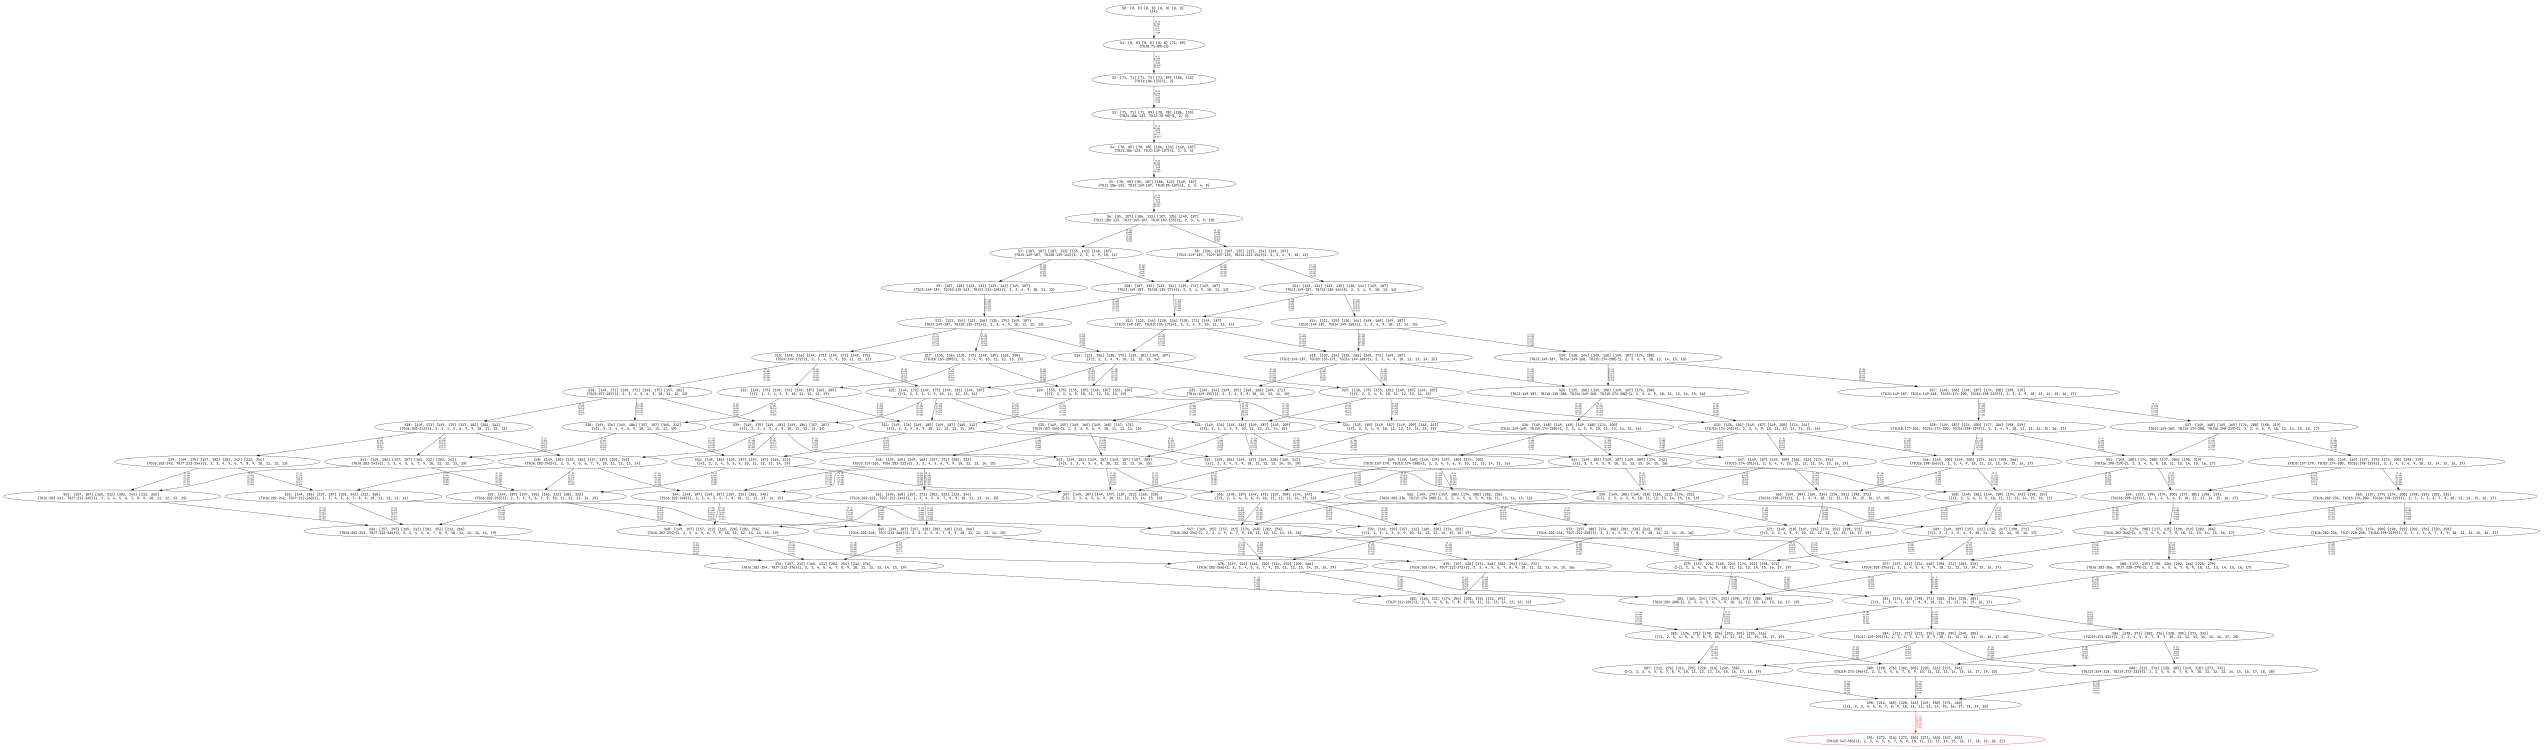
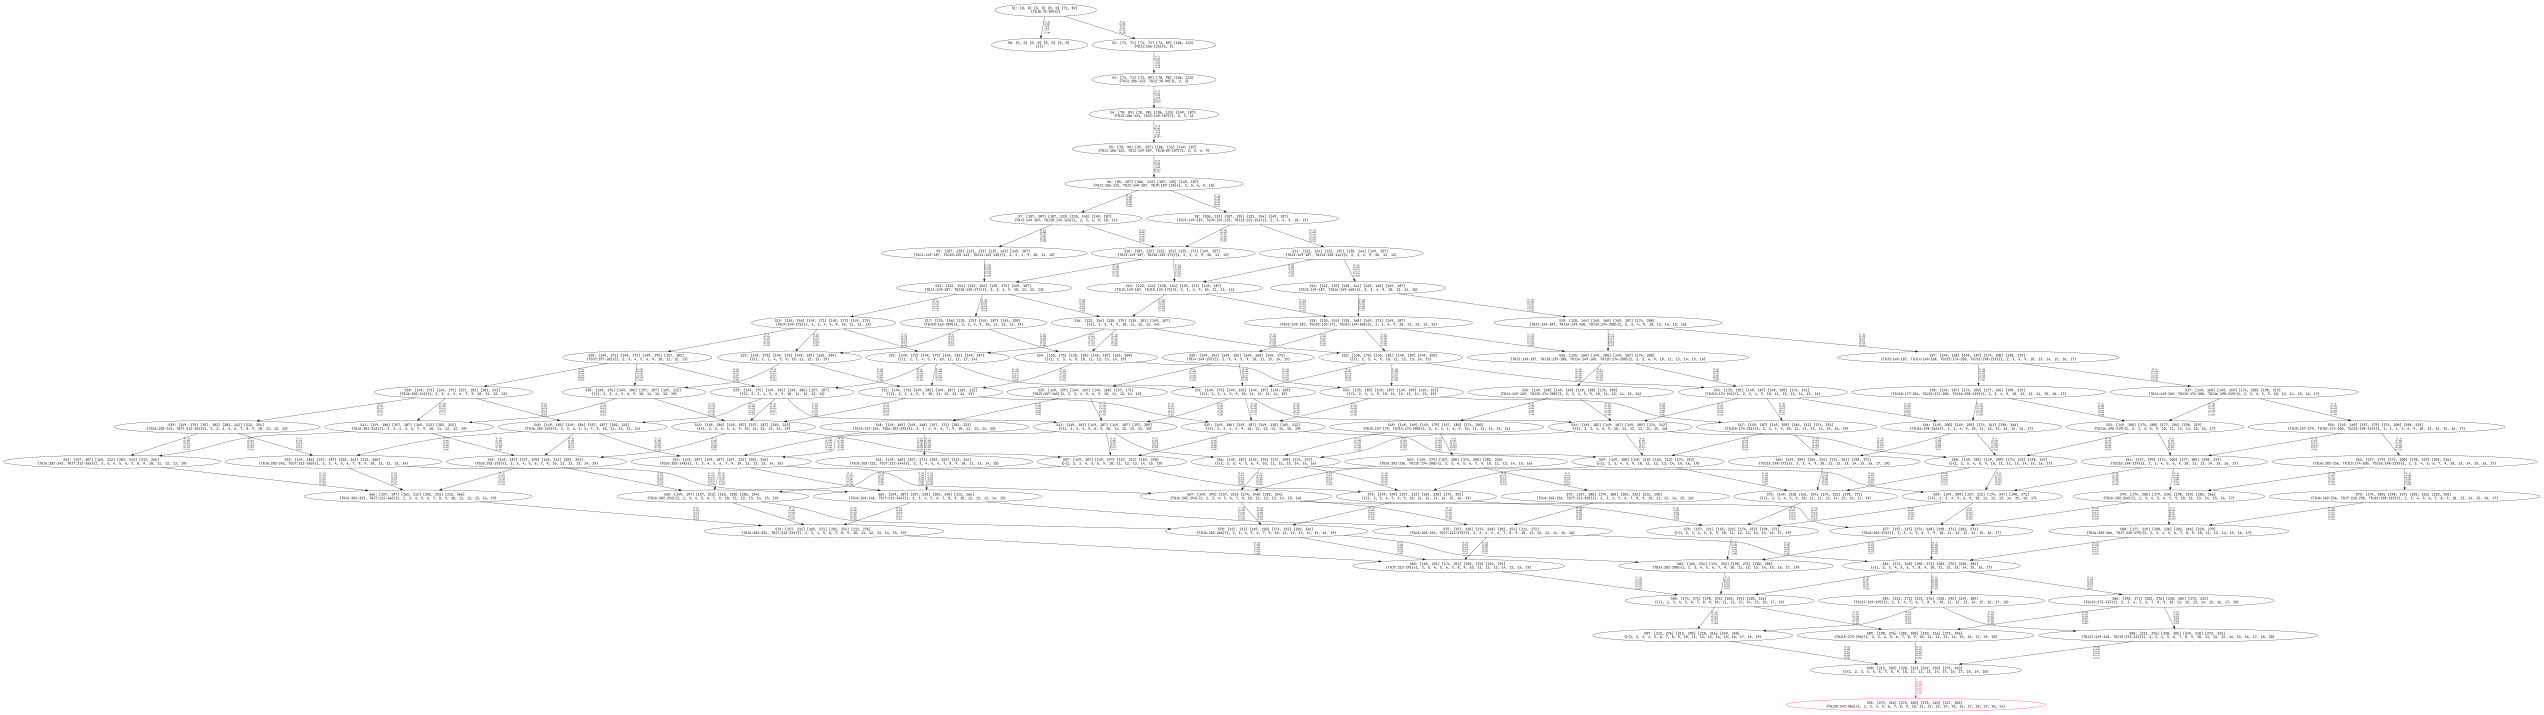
(1154, 26) -> (1043, 26)
